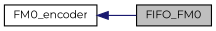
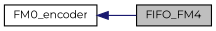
(174, 15) -> (174, 15)
